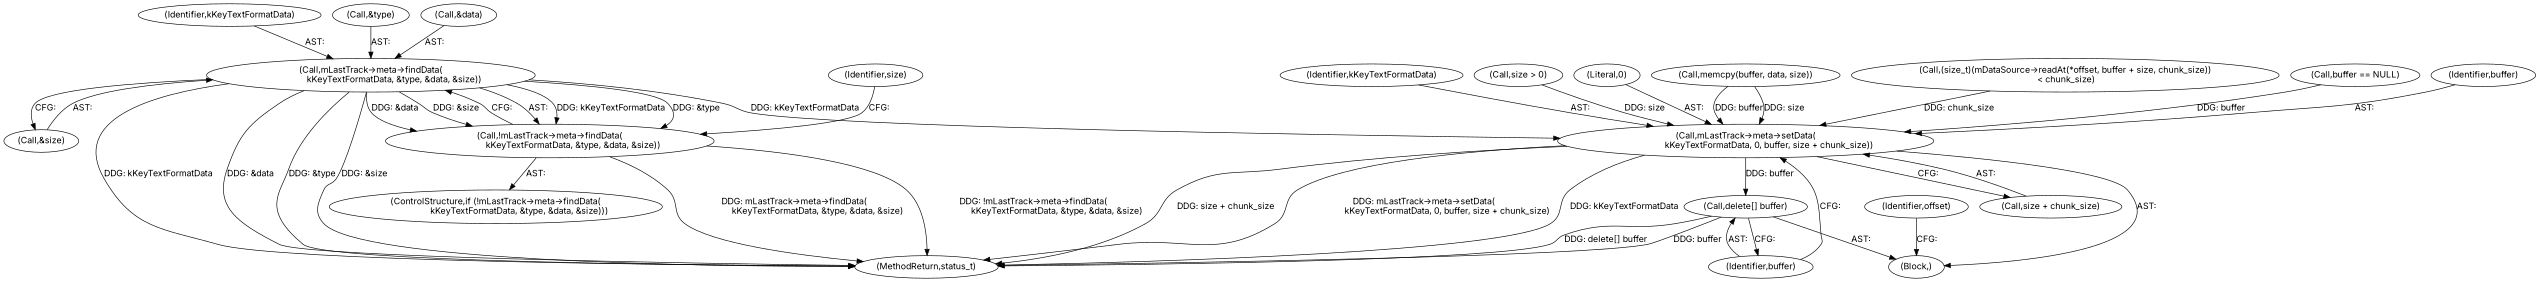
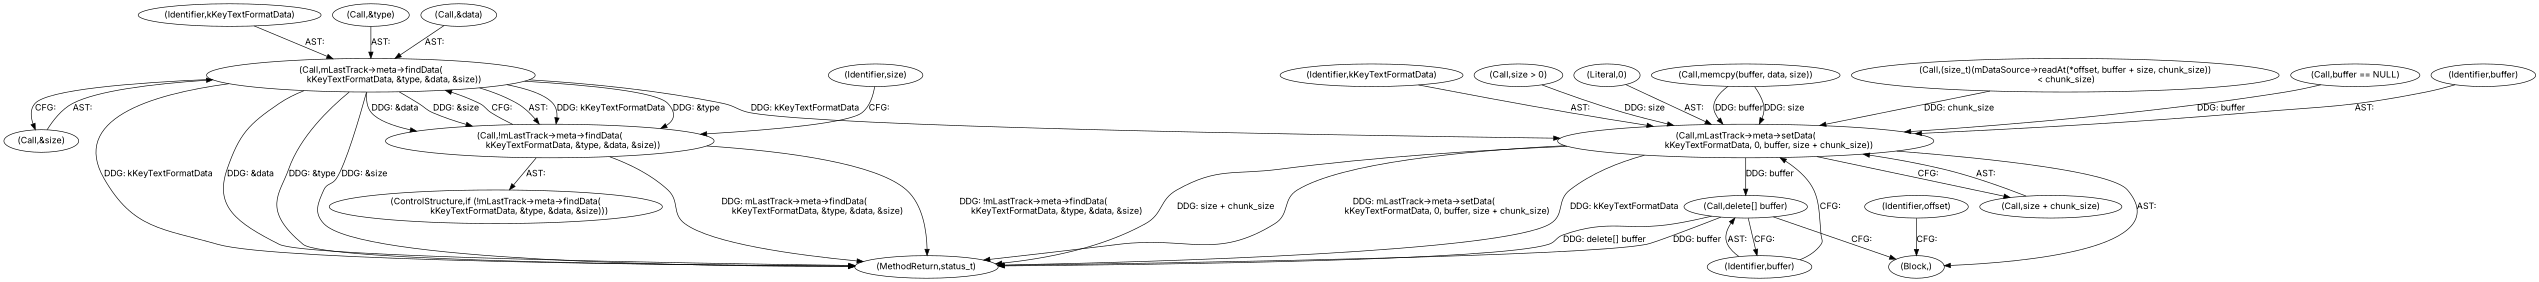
(1862, 240) -> (1863, 240)
